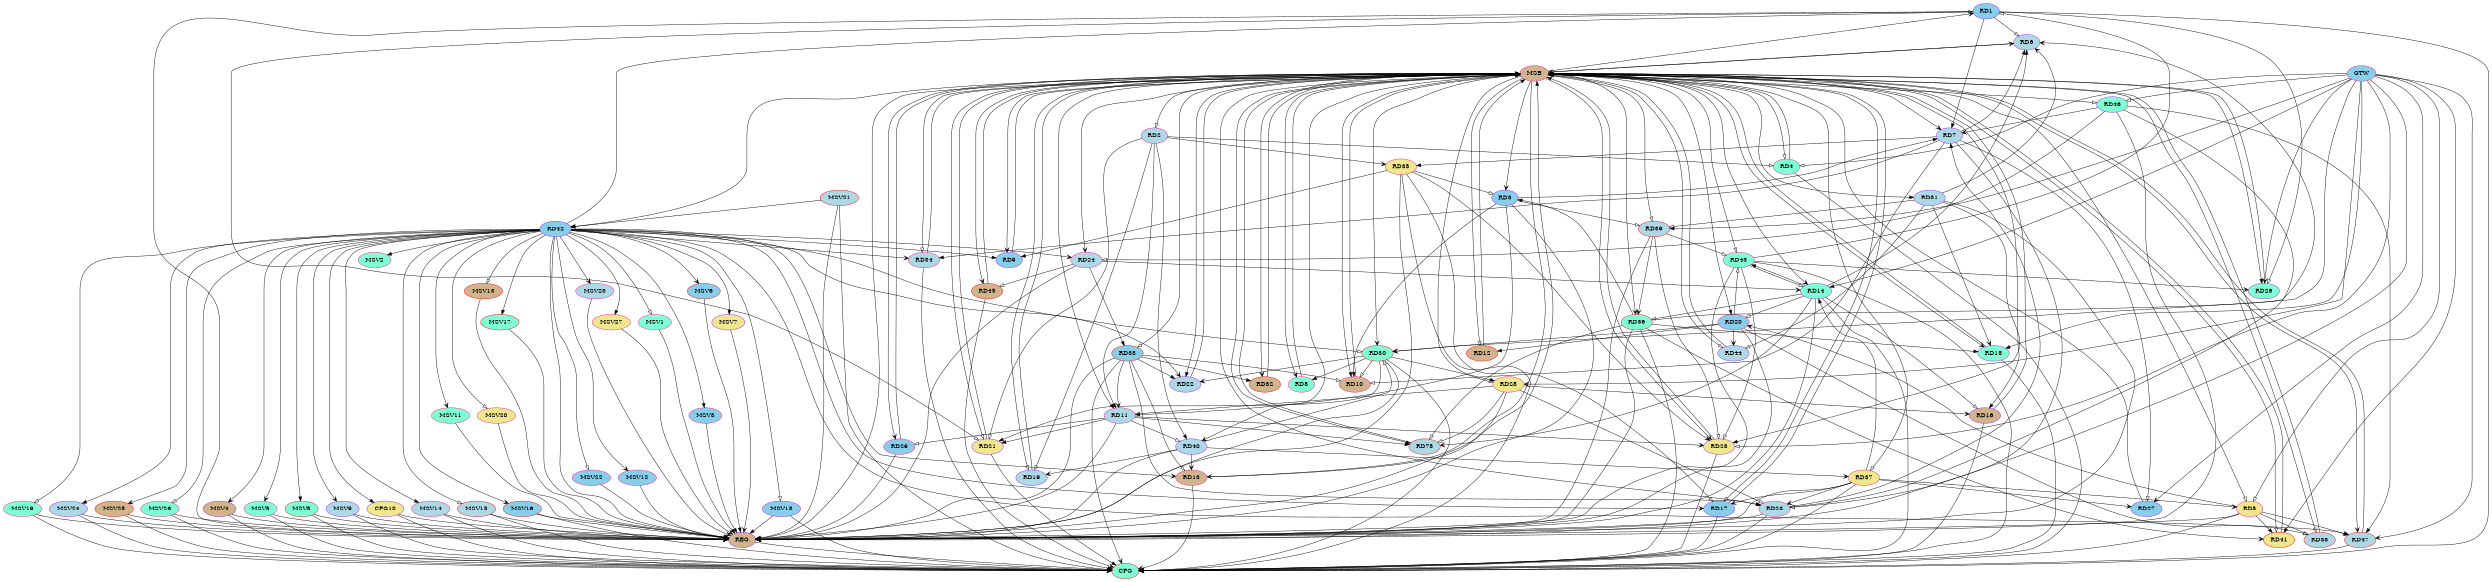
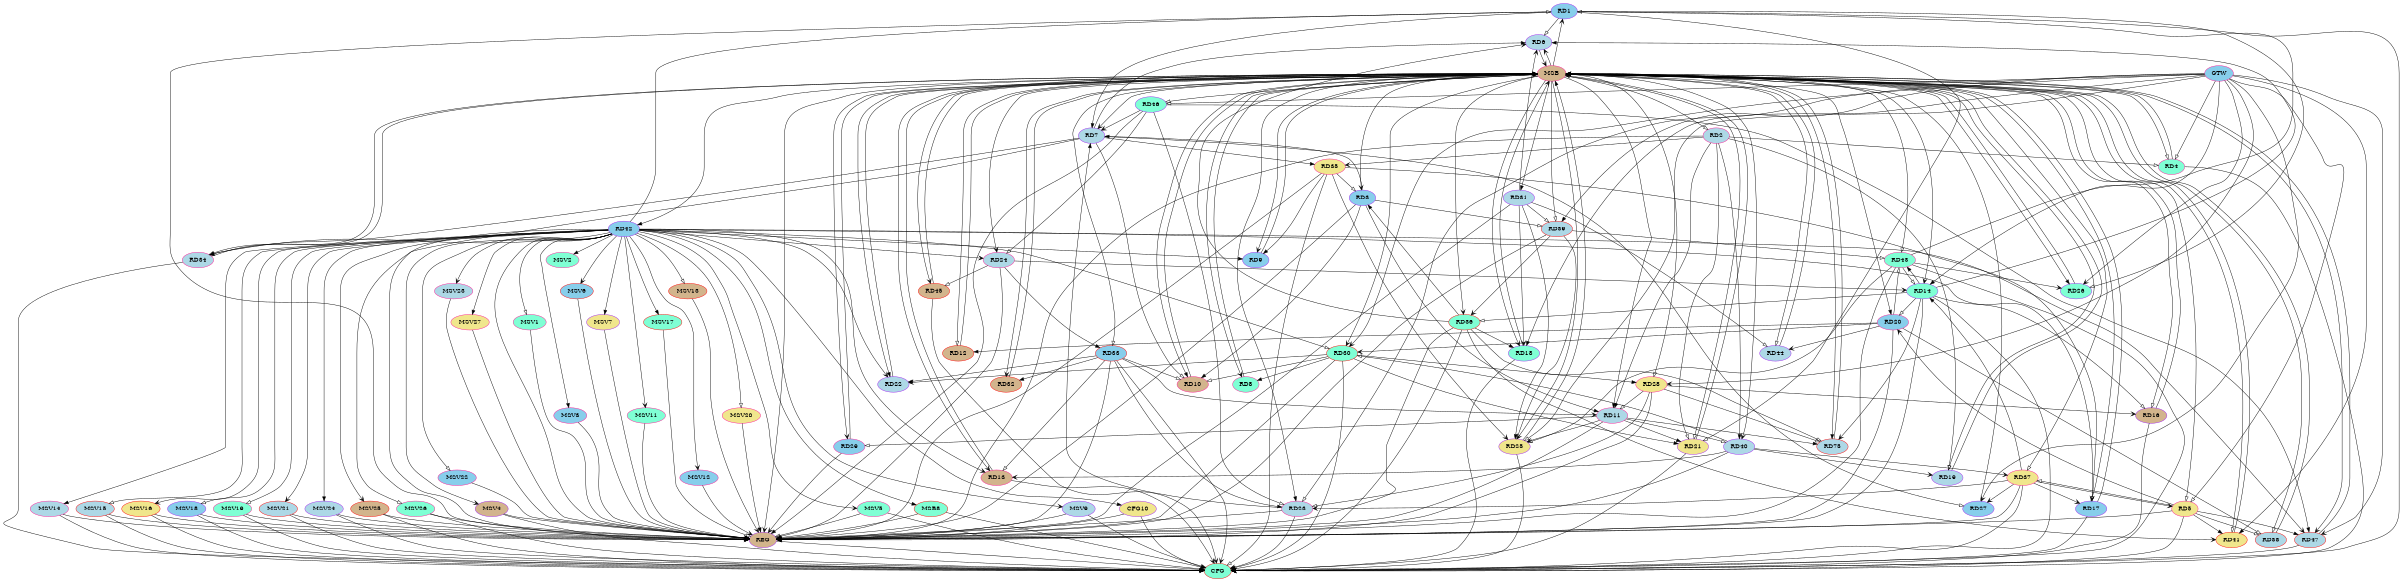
(1924, 106) -> (2053, 105)
none -> (1159, 210)
(698, 213) -> (327, 254)
none -> (2107, 493)
(302, 509) -> (931, 509)
(522, 509) -> (141, 509)
